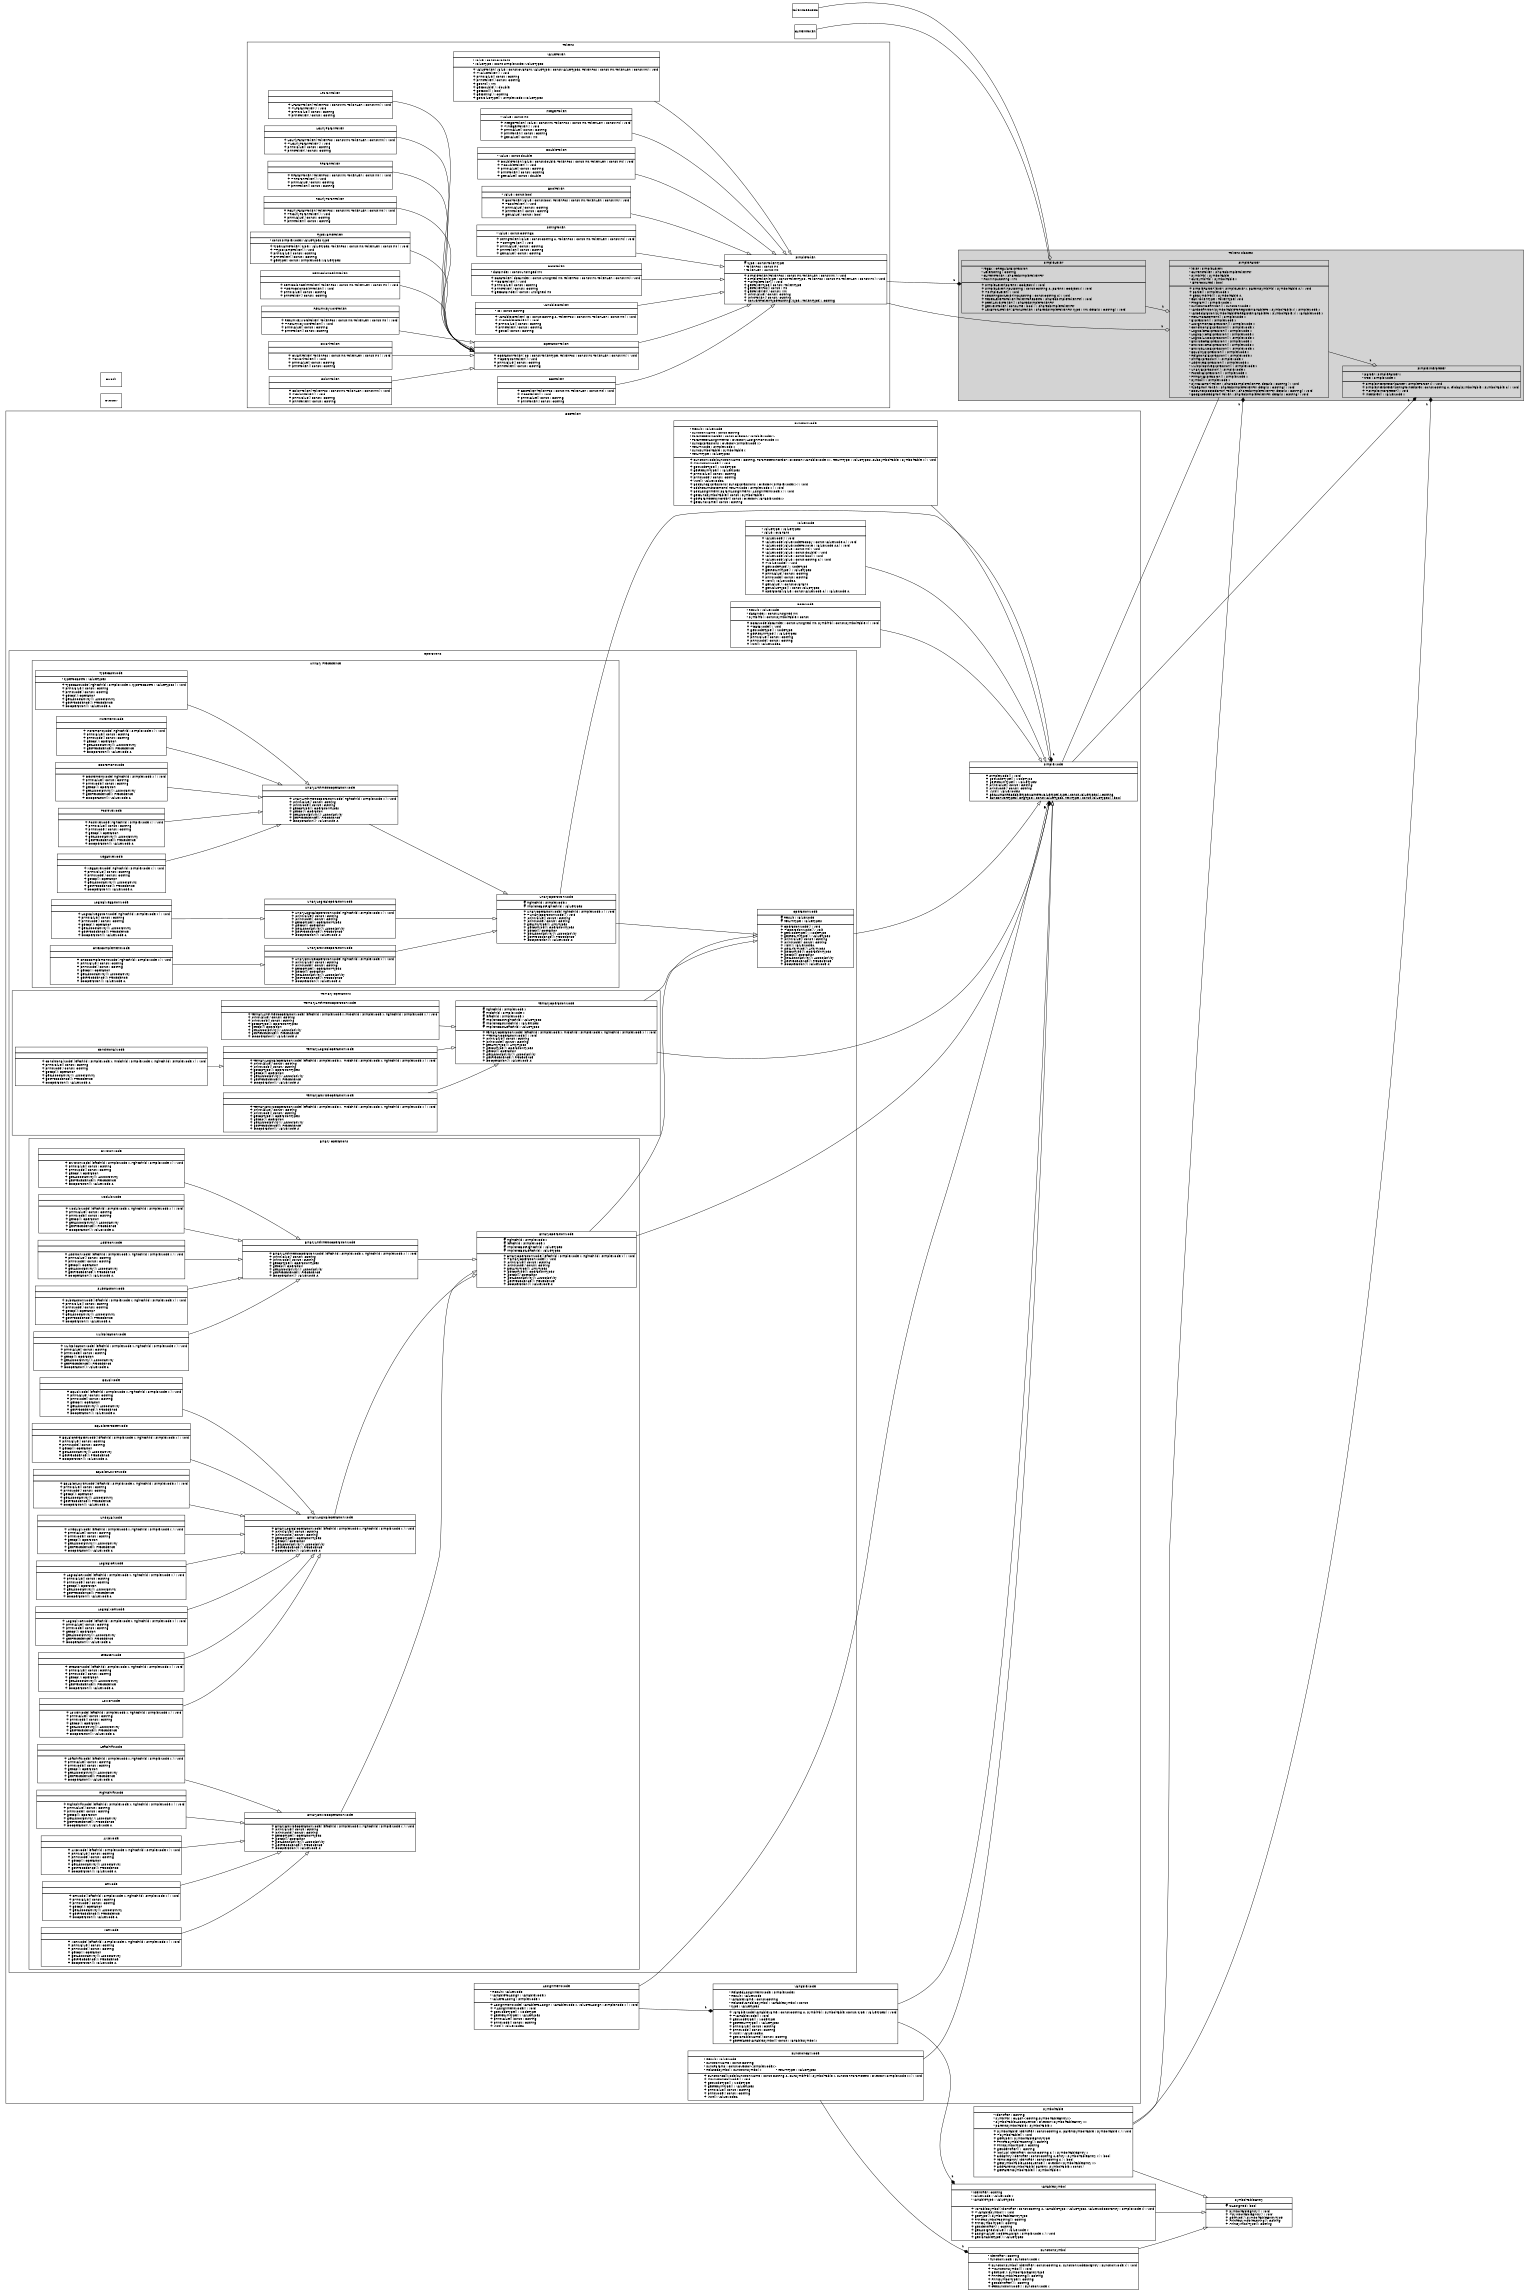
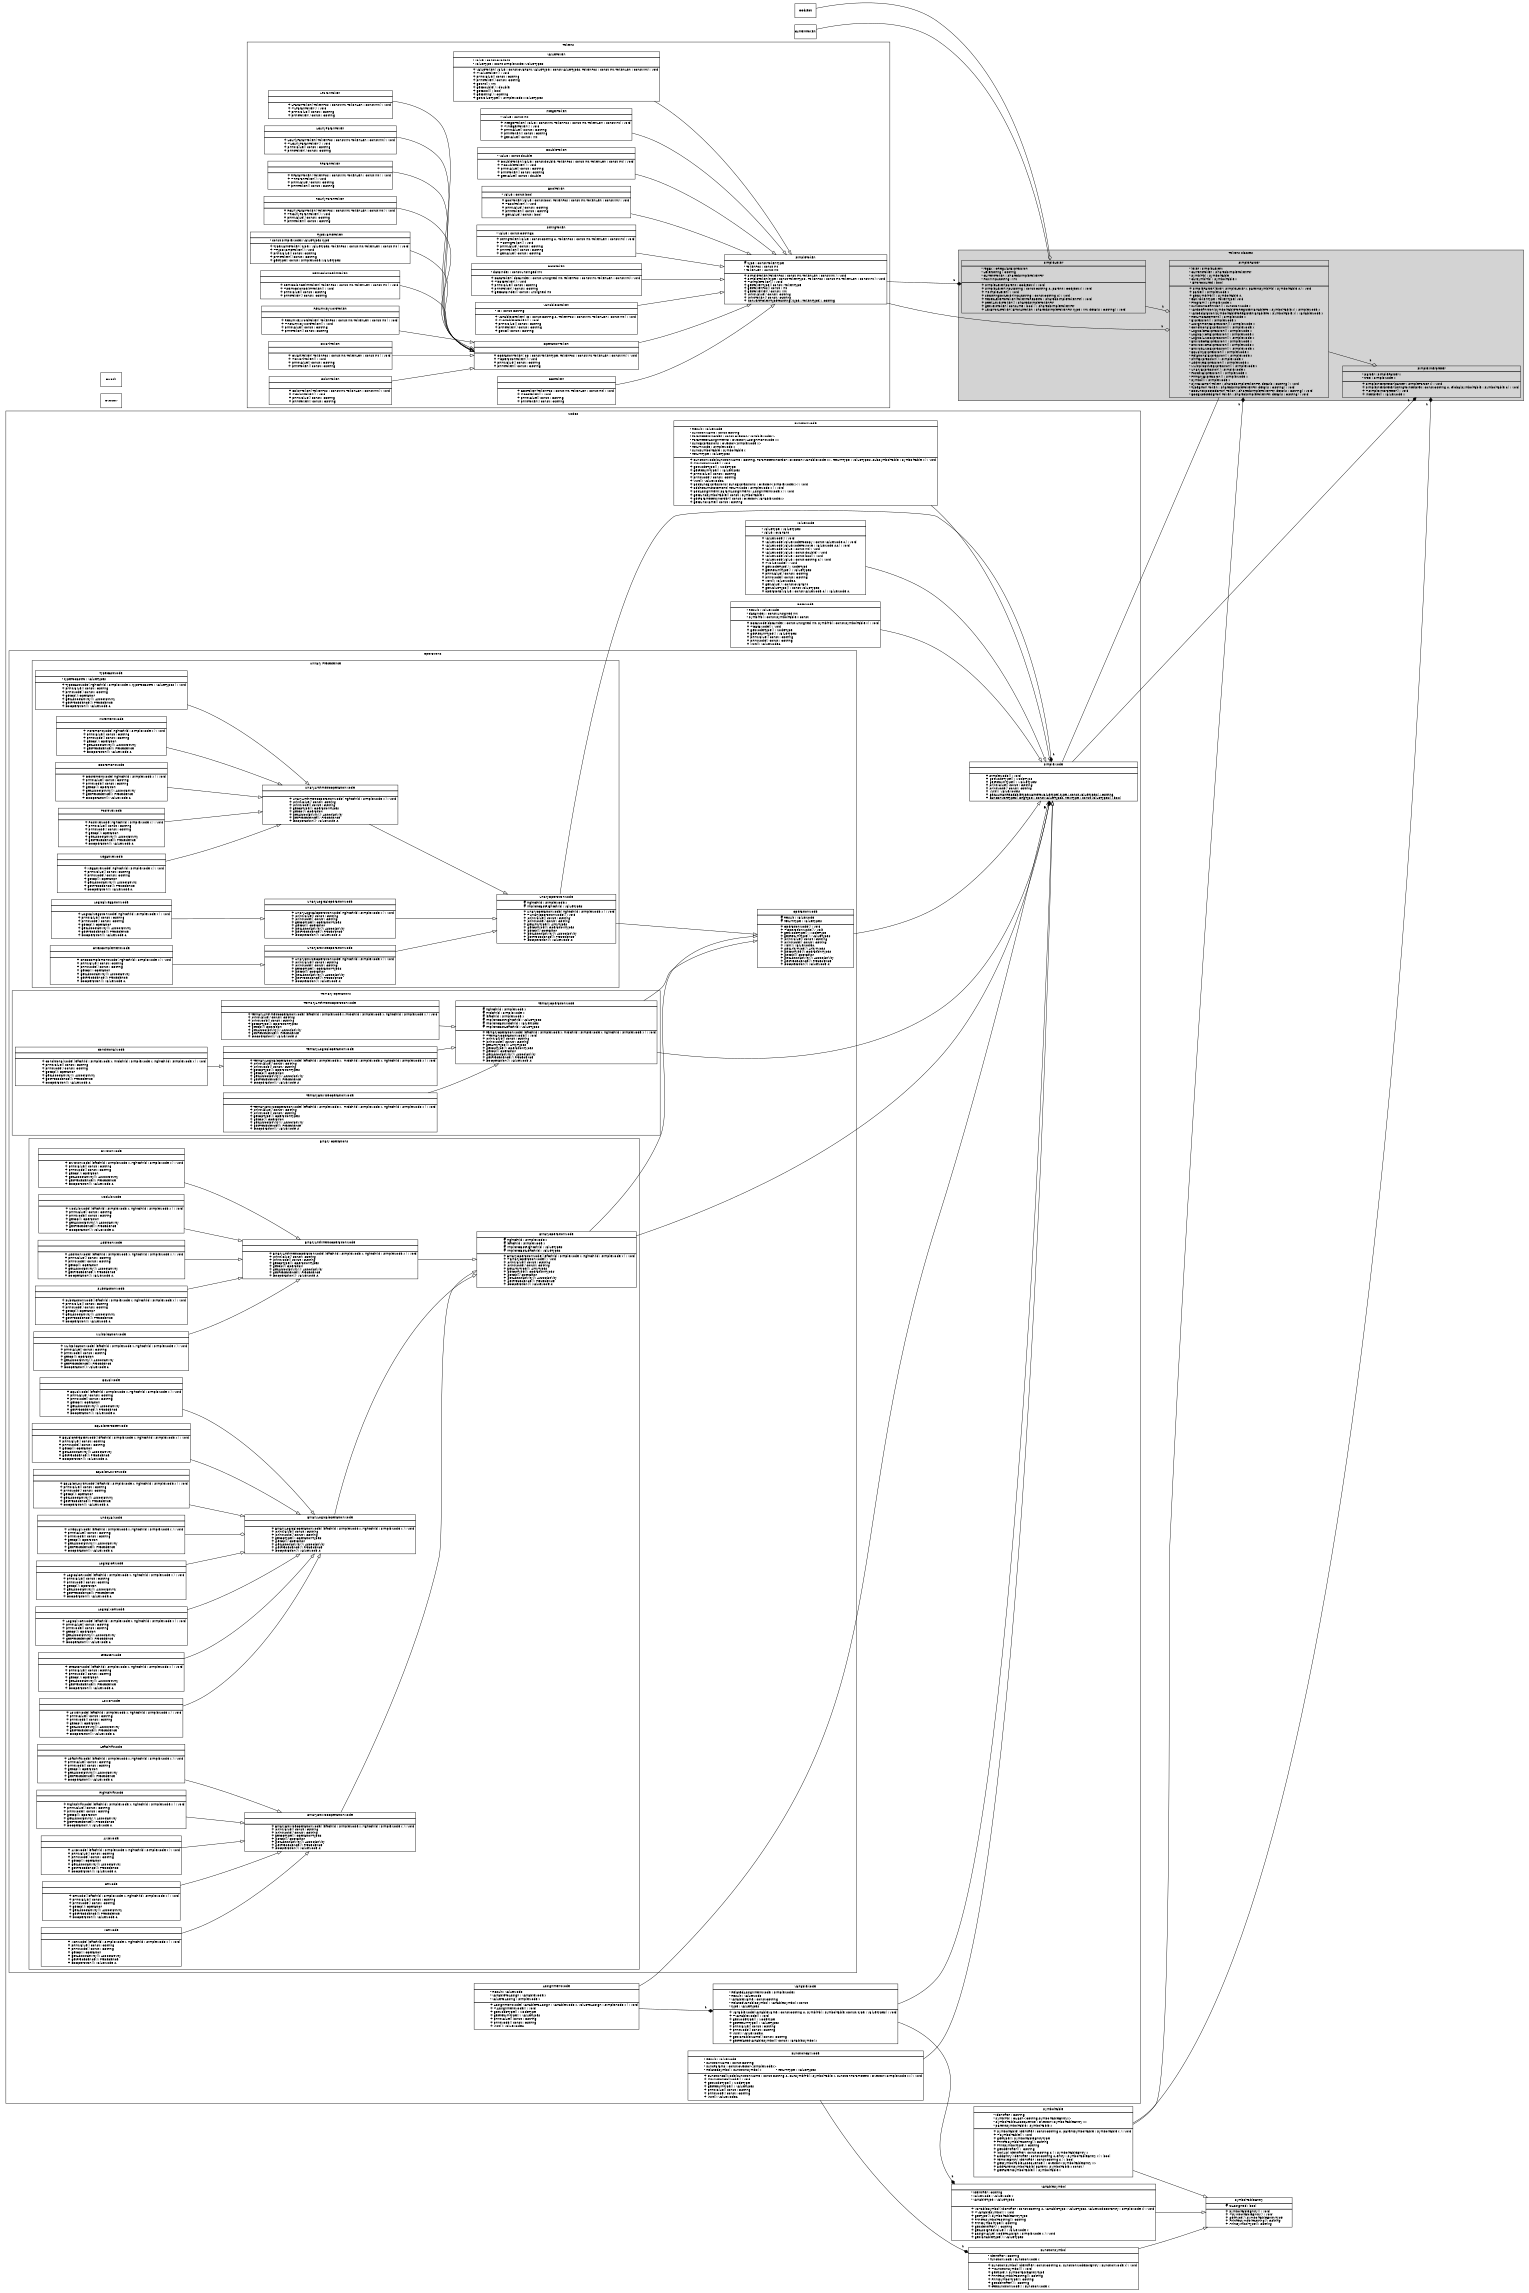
(805, 11) -> (805, 11)
(573, 414) -> (573, 414)
(213, 1534) -> (212, 1534)
